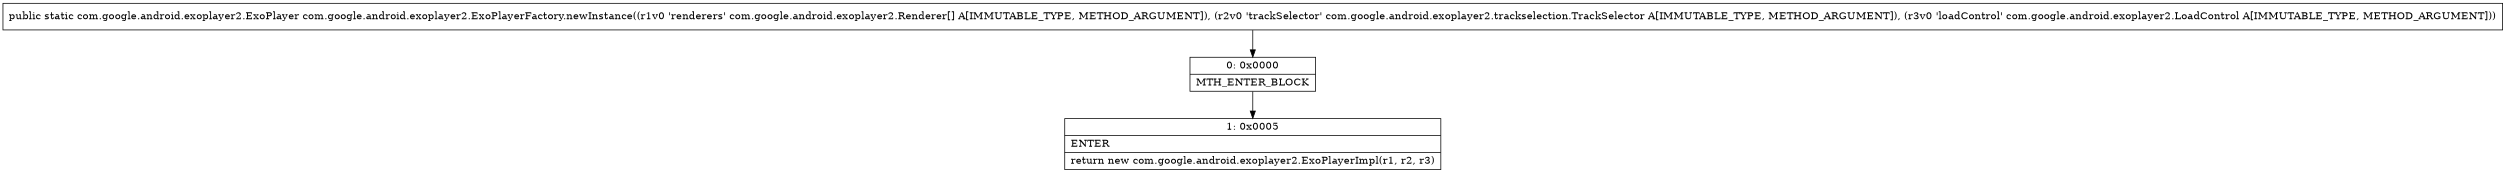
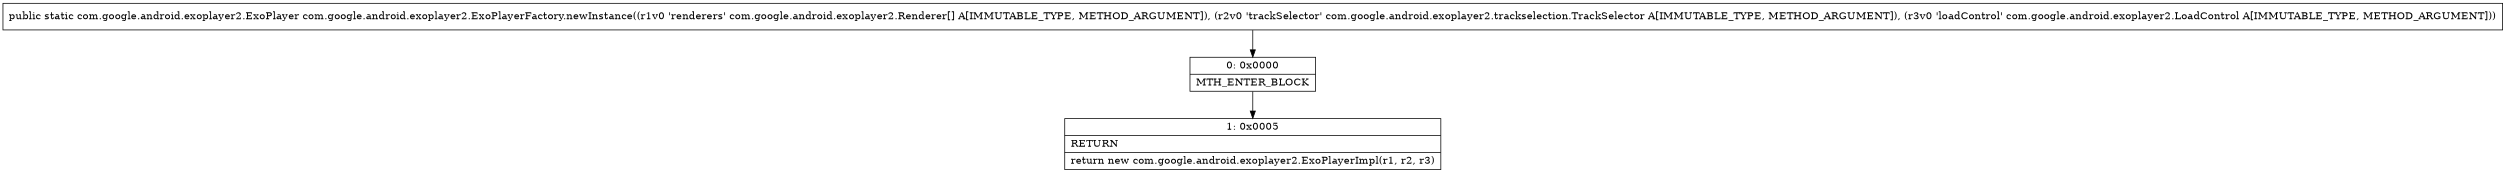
(1090, 144) -> (1095, 144)
